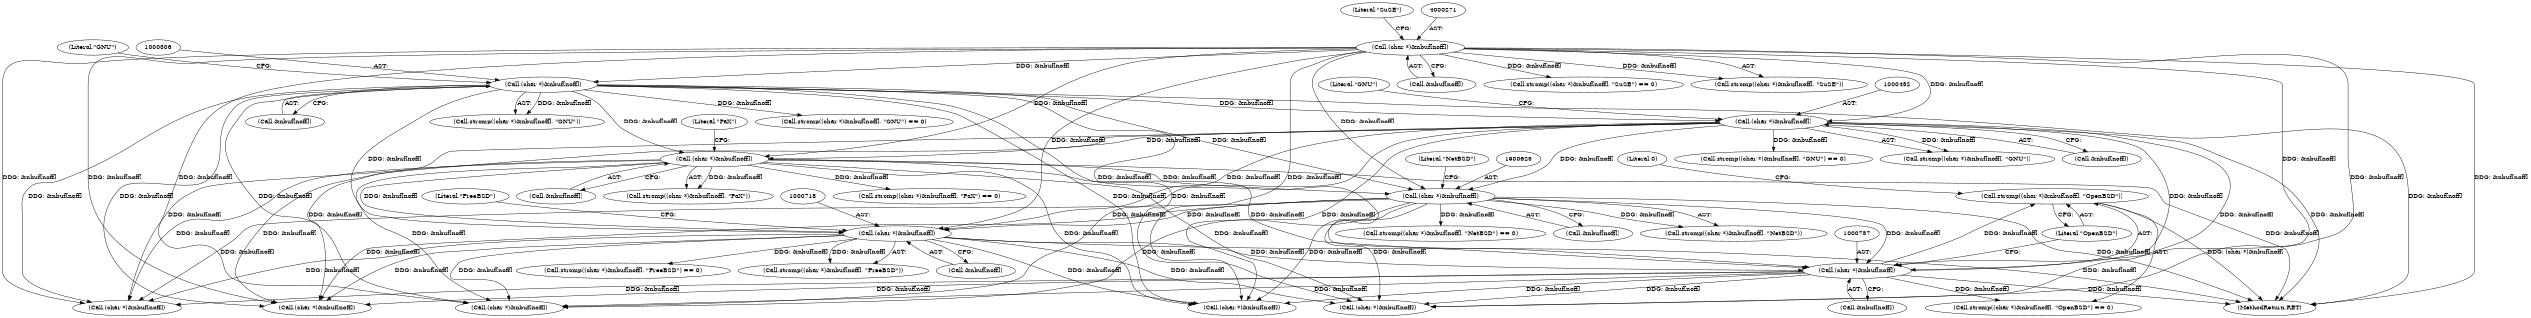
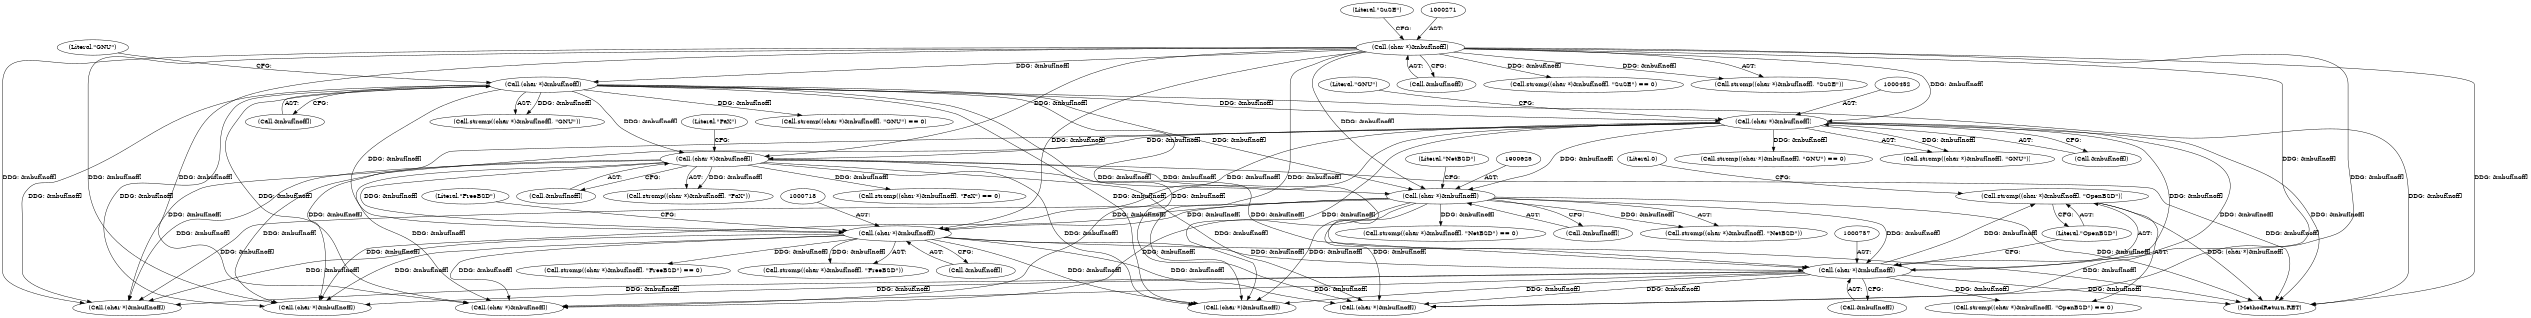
(1443, 10) -> (1443, 10)
(158, 47) -> none
